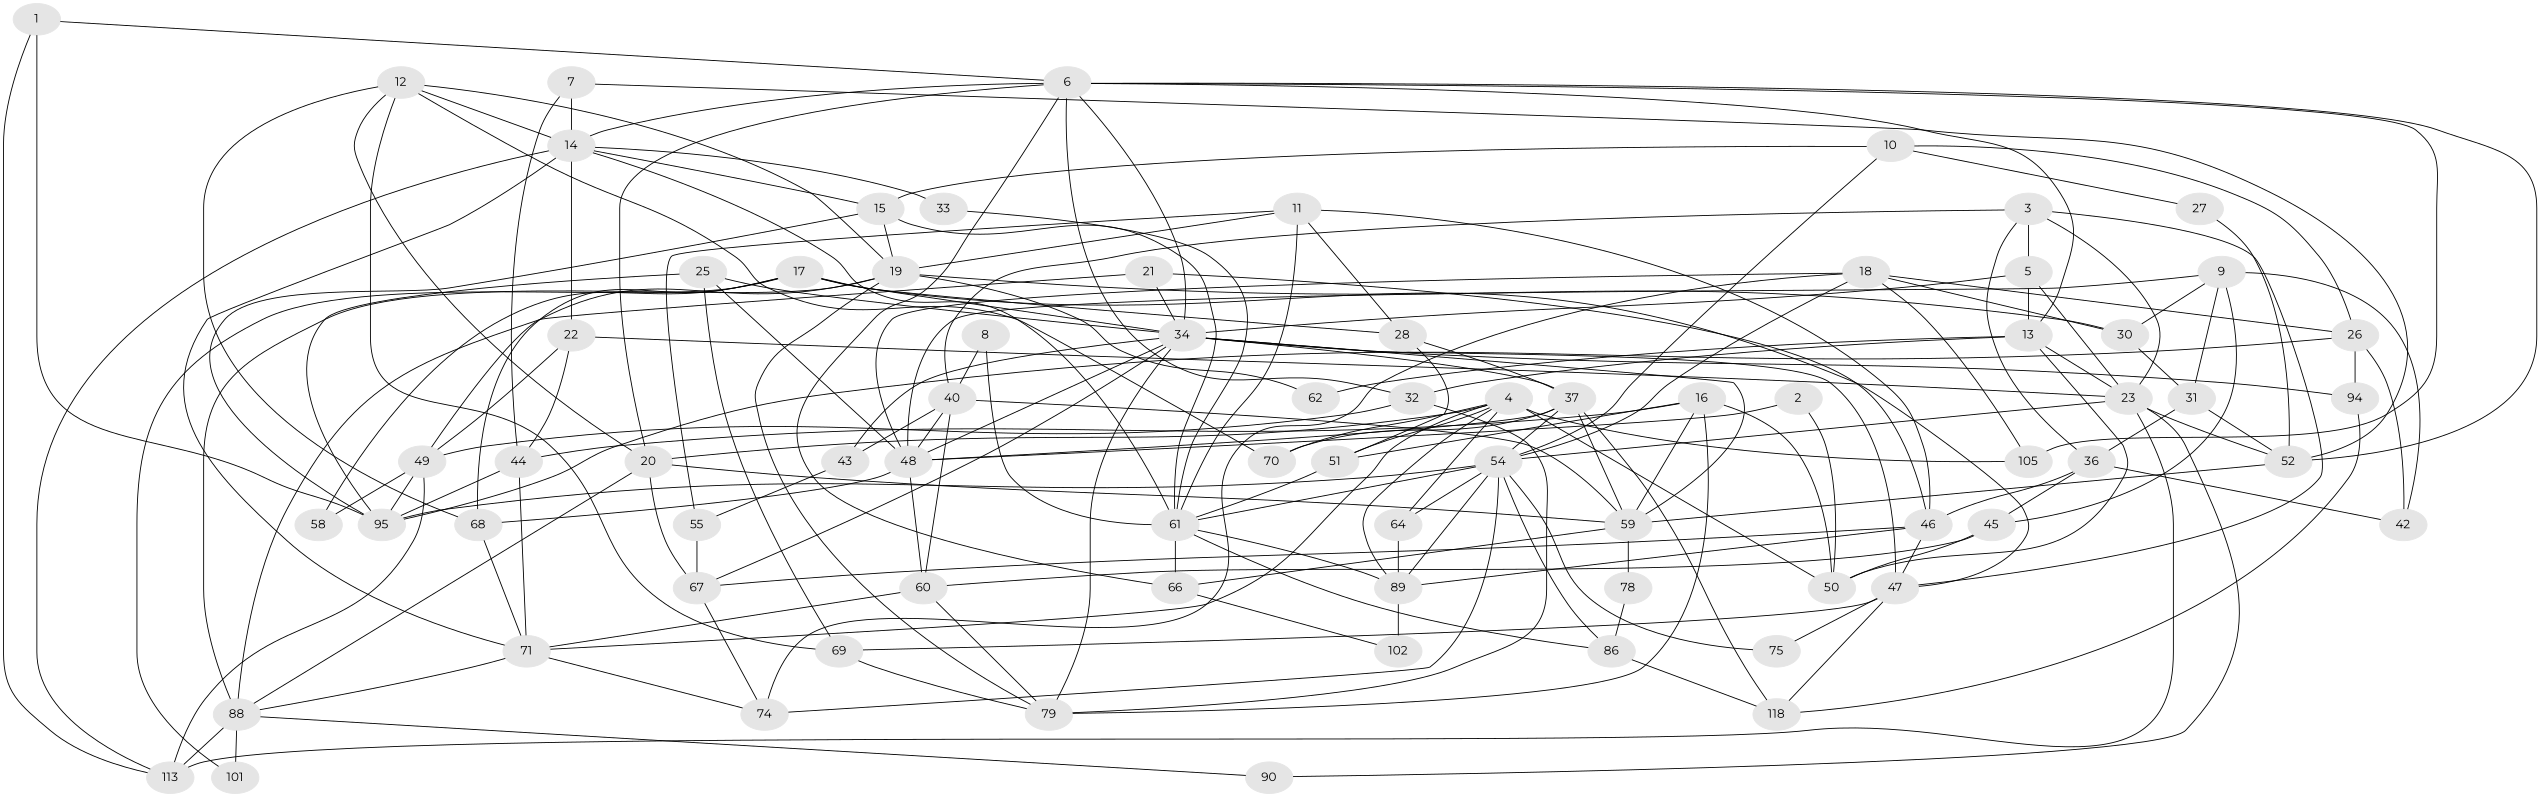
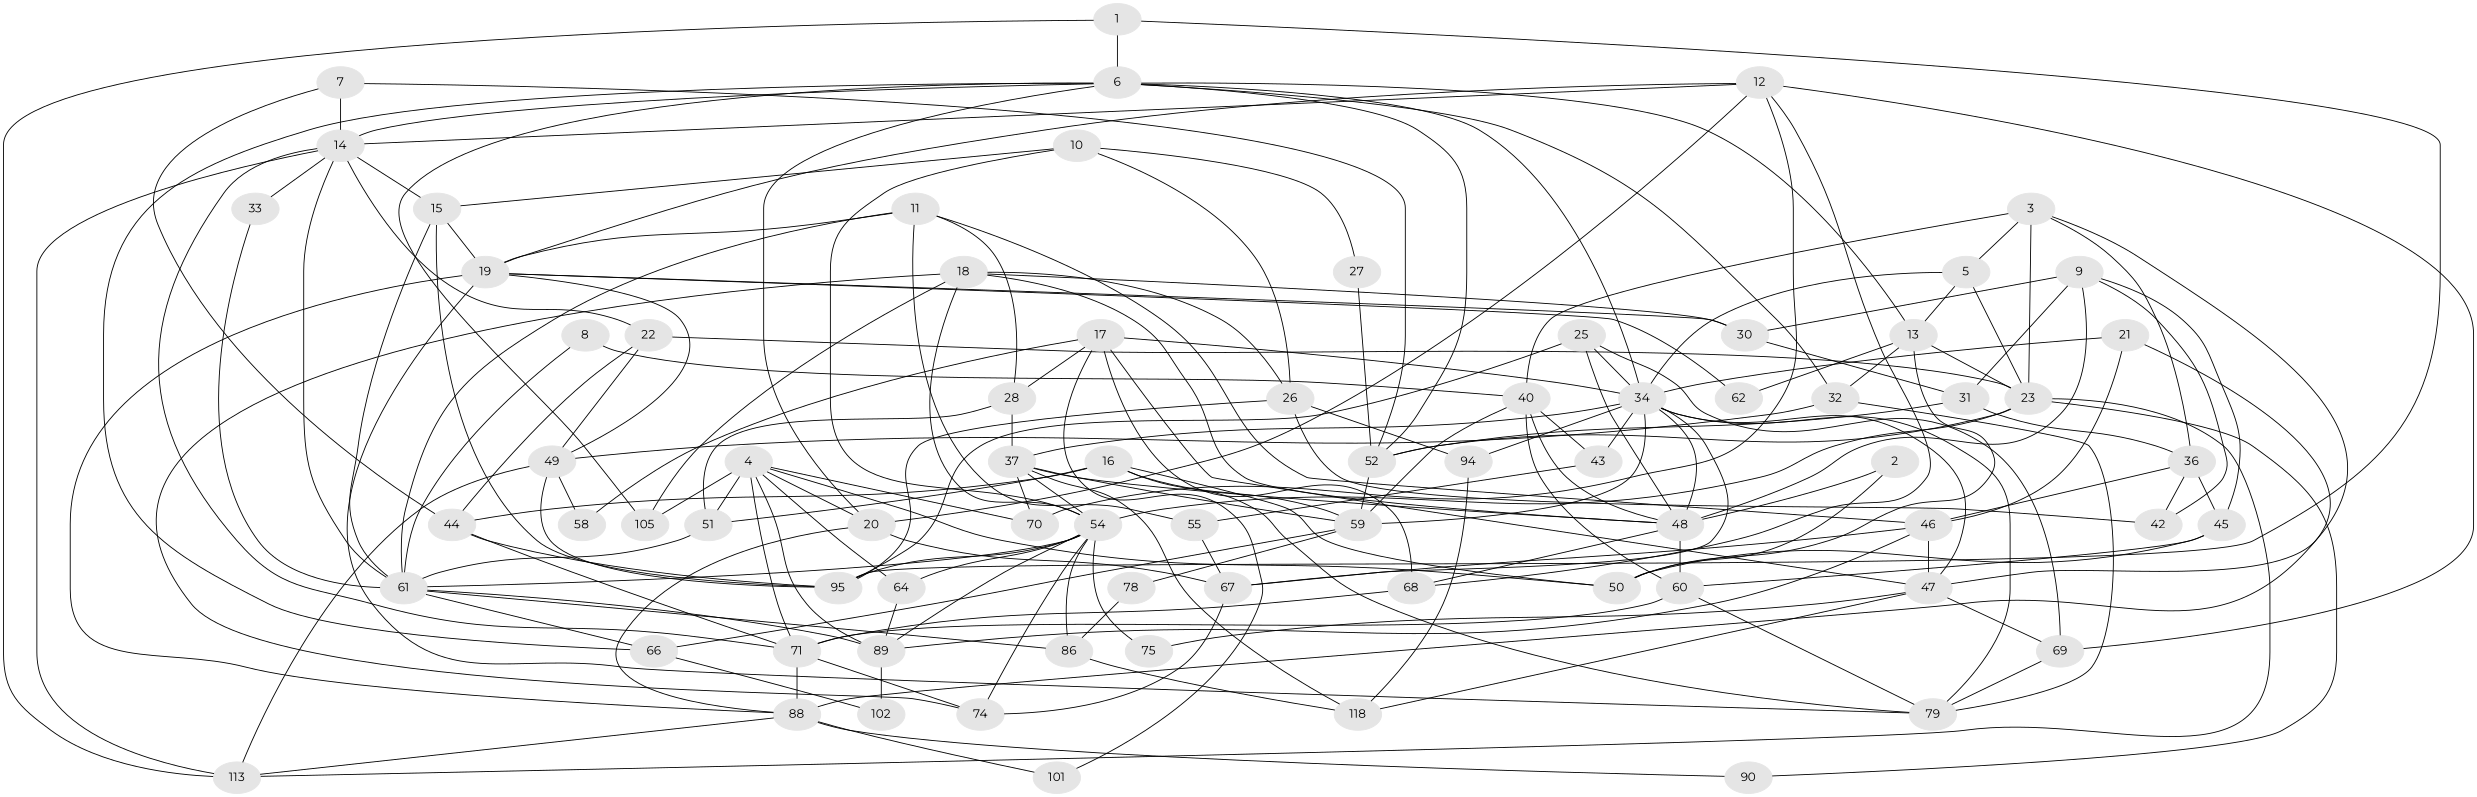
(1138, 495) -> none
